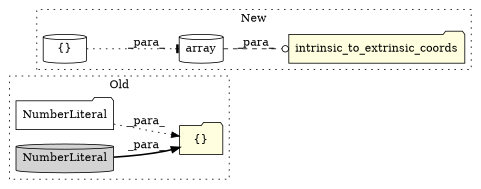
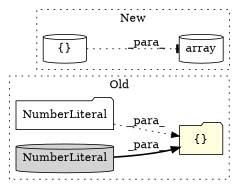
(377, 49) -> none
